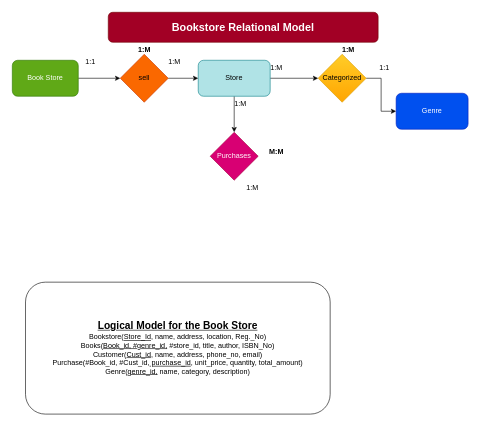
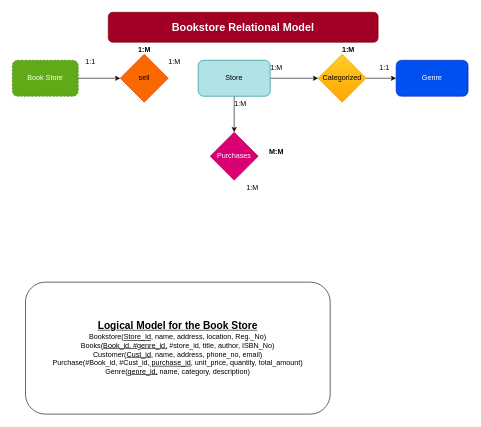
(45, 78) -> (45, 78)
(192, 78) -> none
(432, 111) -> (432, 78)
